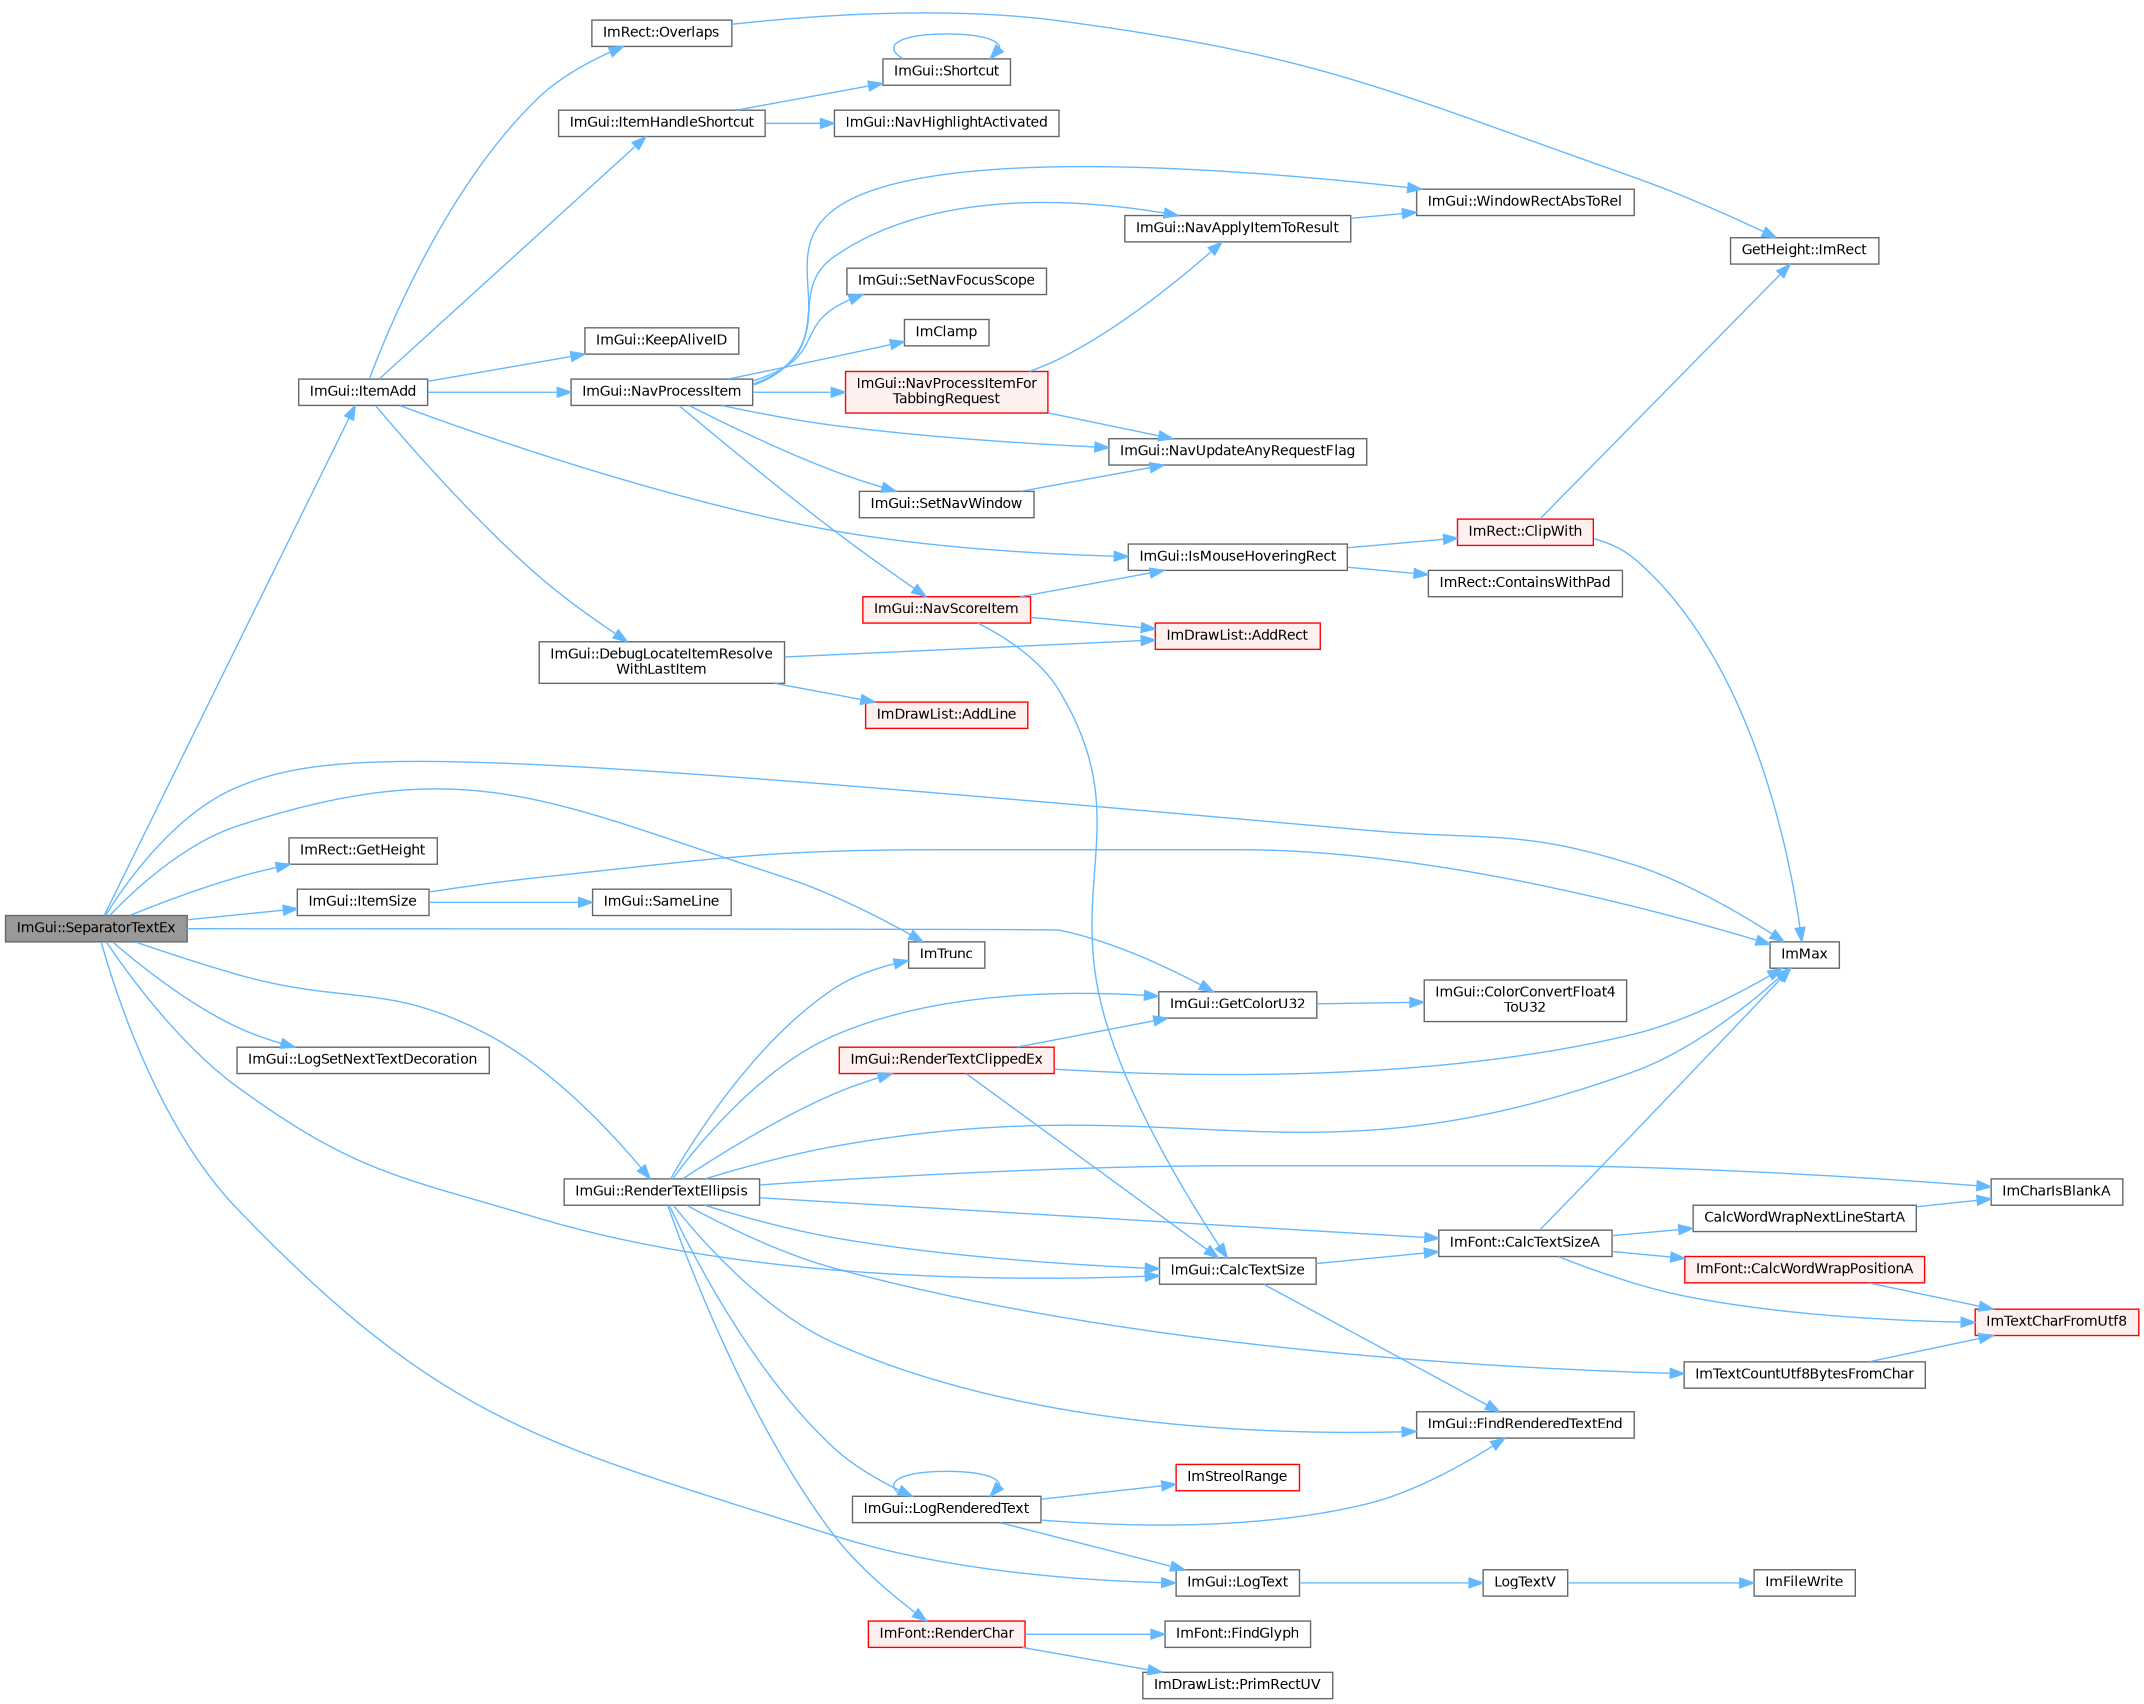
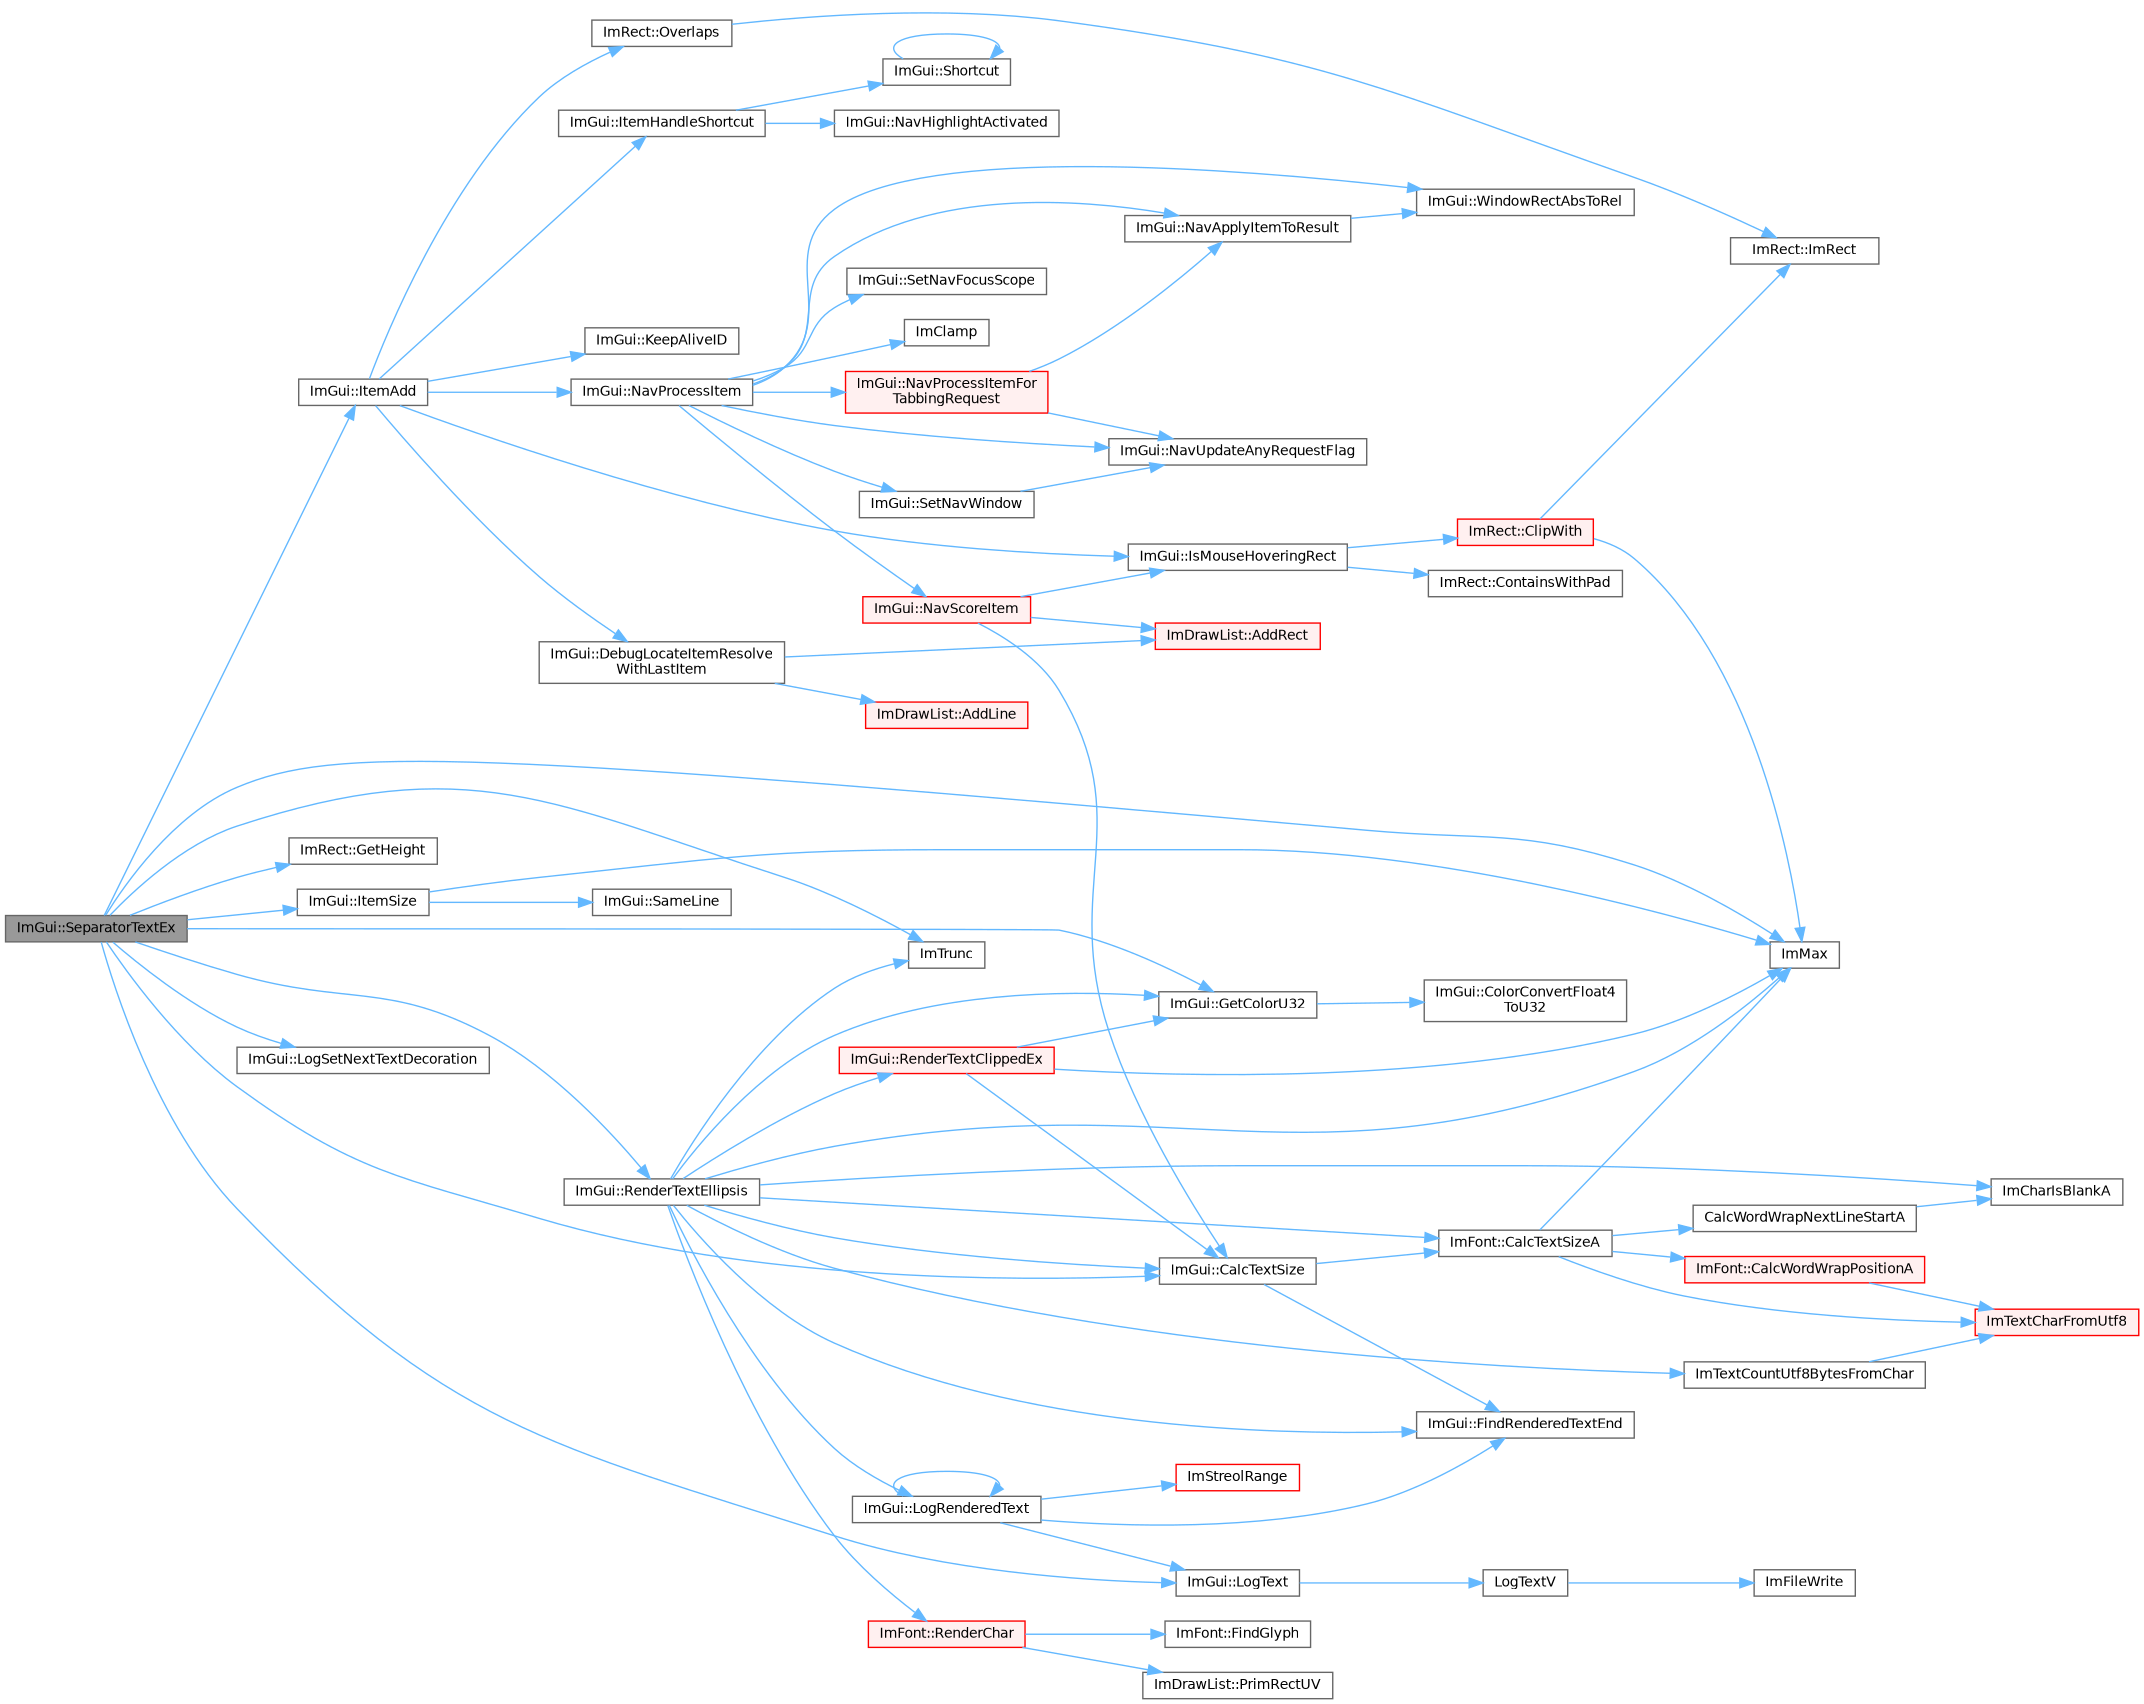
(1805, 251) -> (1805, 251)
